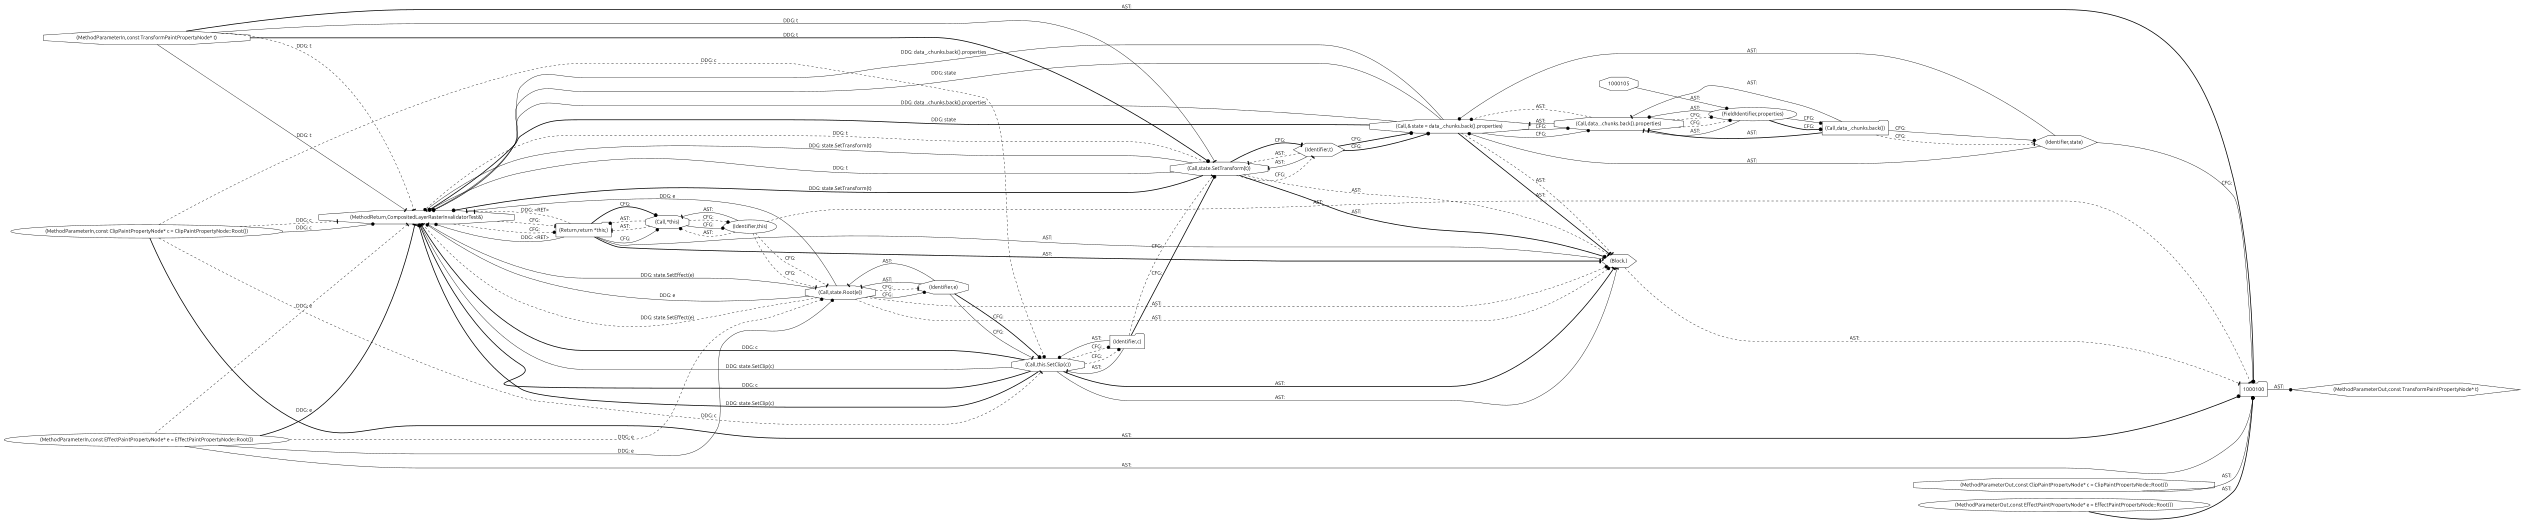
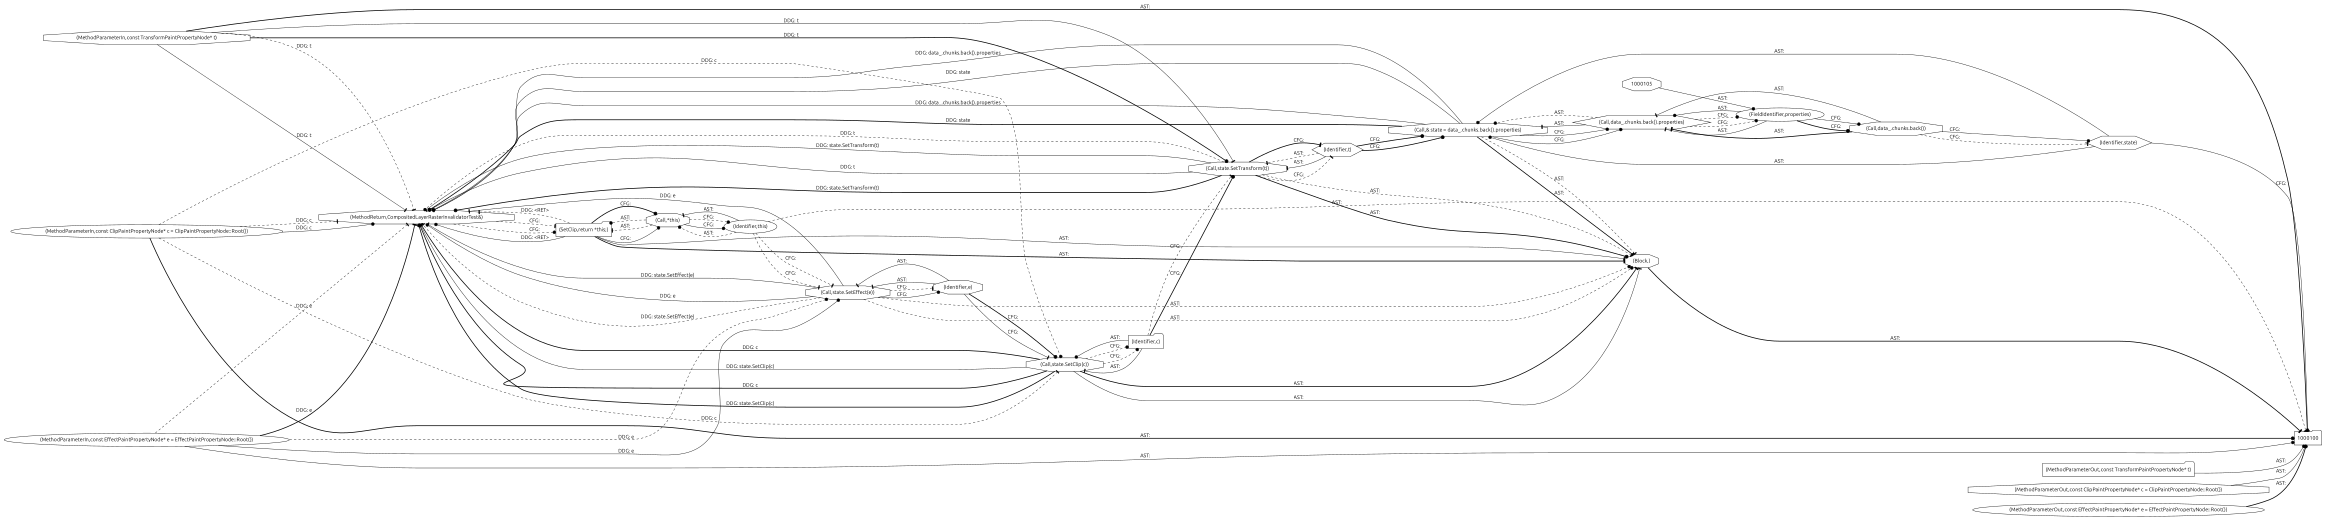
(1358, 10) -> (1410, 10)
(1619, 124) -> (1642, 122)
(1855, 128) -> (1896, 129)
(584, 230) -> (584, 230)
(1619, 261) -> (1642, 261)
(840, 293) -> (848, 293)
(1923, 341) -> (1975, 341)
(1048, 365) -> (1065, 365)
(2278, 390) -> (2253, 471)
(2406, 390) -> (2119, 470)
